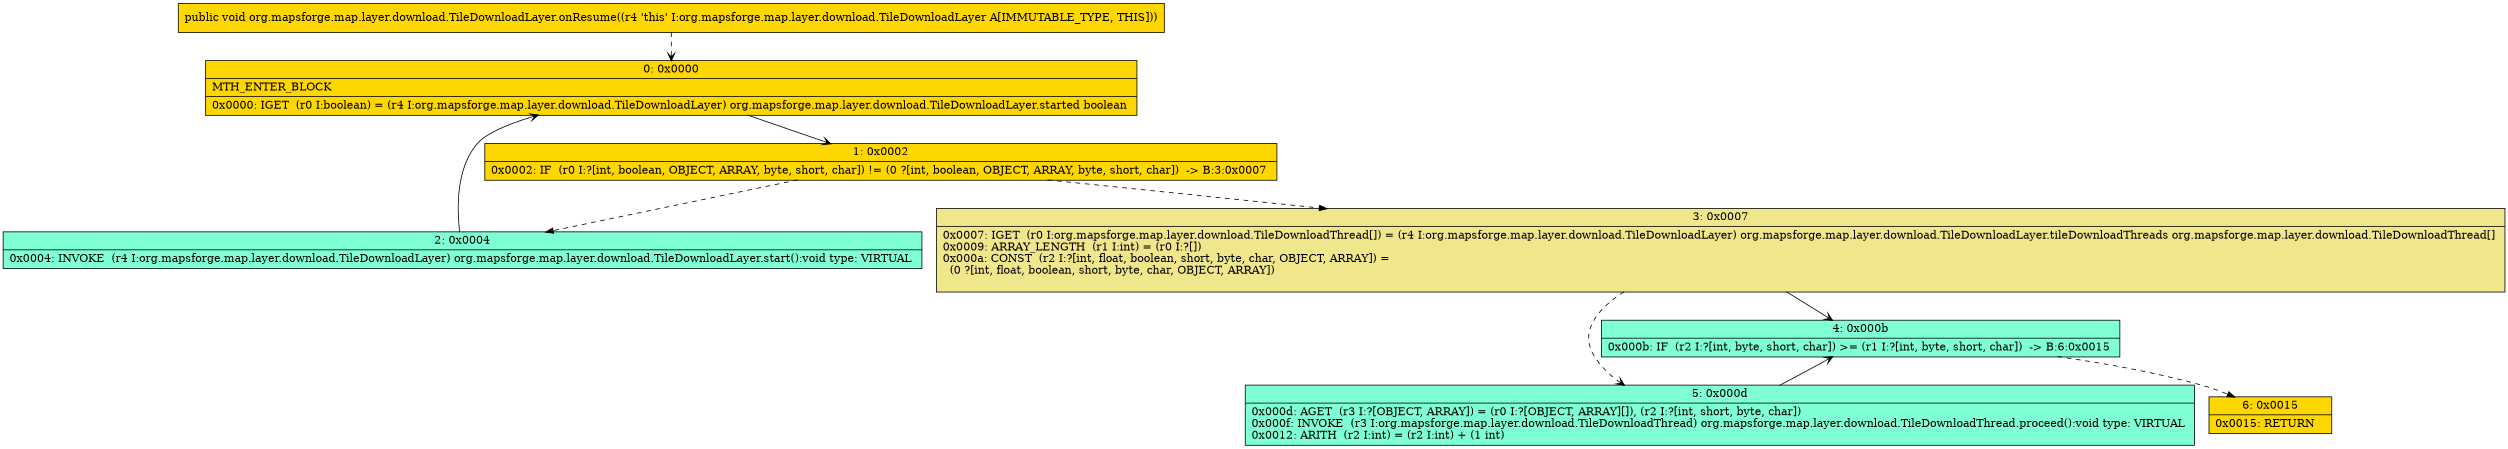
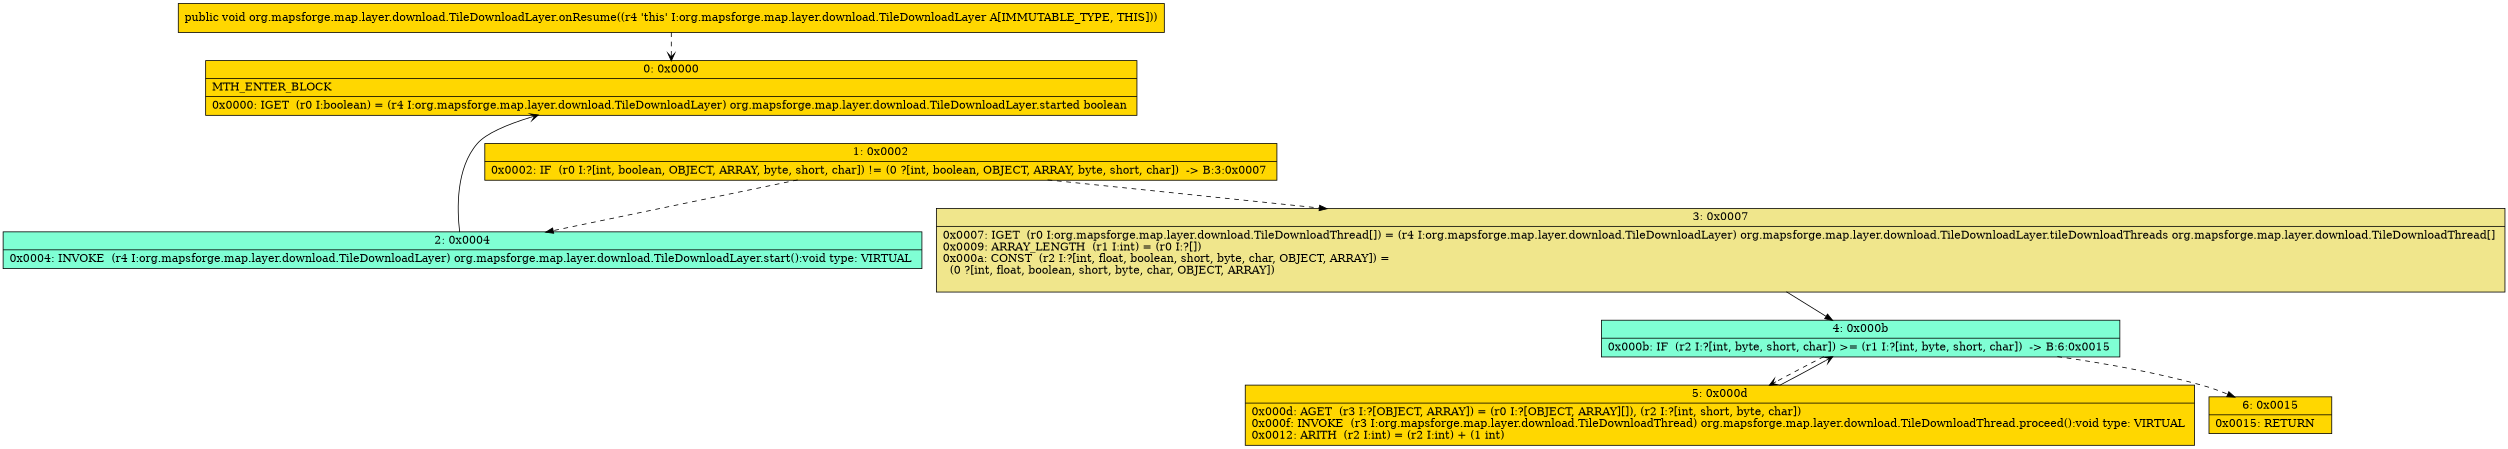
(785, 128) -> none
(1806, 304) -> (1806, 304)
(1589, 335) -> (1800, 369)
(1720, 415) -> (1720, 415)
